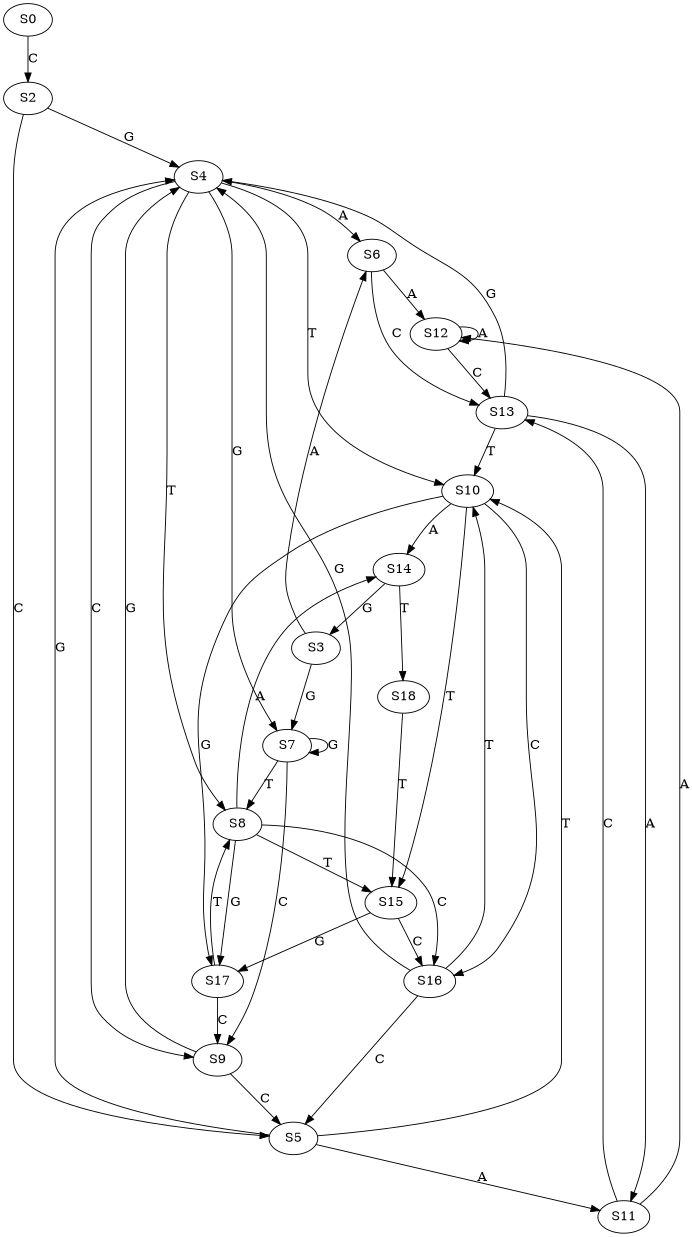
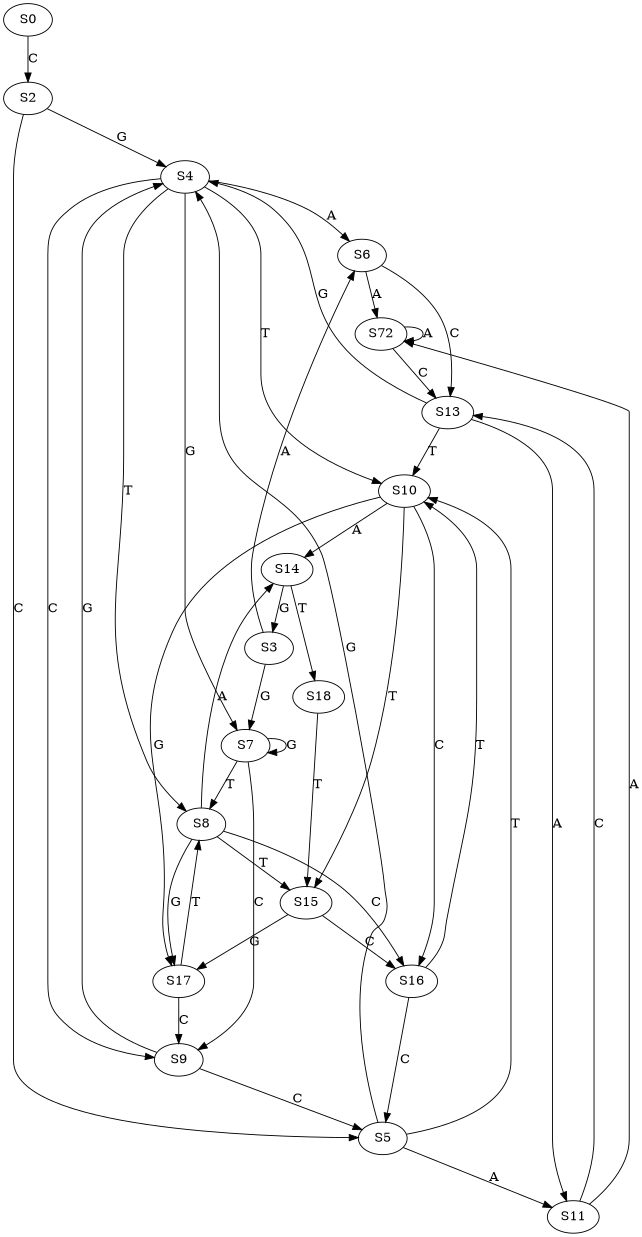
(436, 334) -> (381, 334)
(332, 581) -> none
